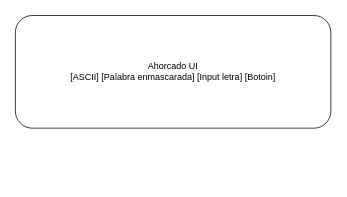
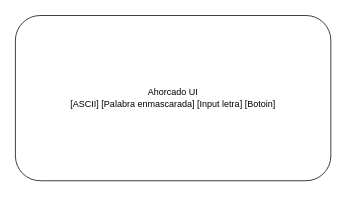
(173, 72) -> (173, 98)
